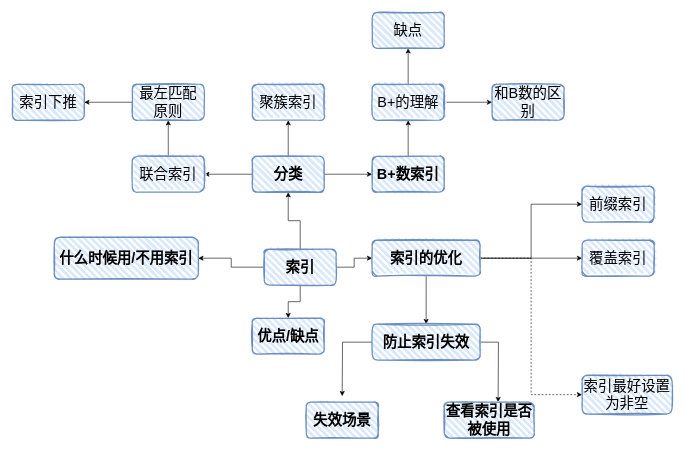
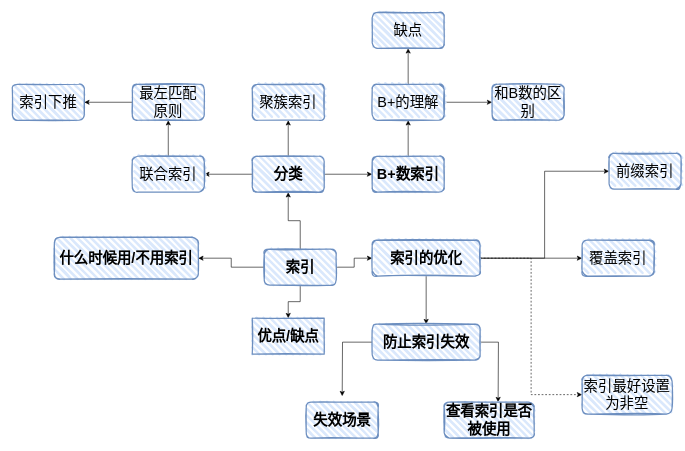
(618, 204) -> (645, 171)
(288, 336) -> (288, 336)
